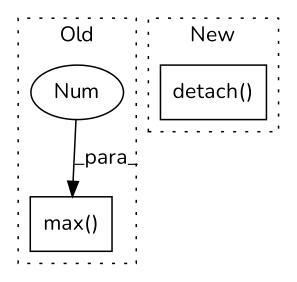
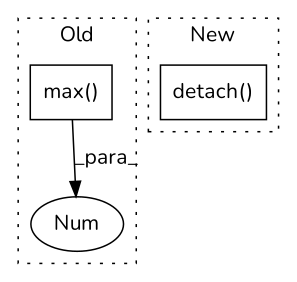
(75, 151) -> (74, 151)
